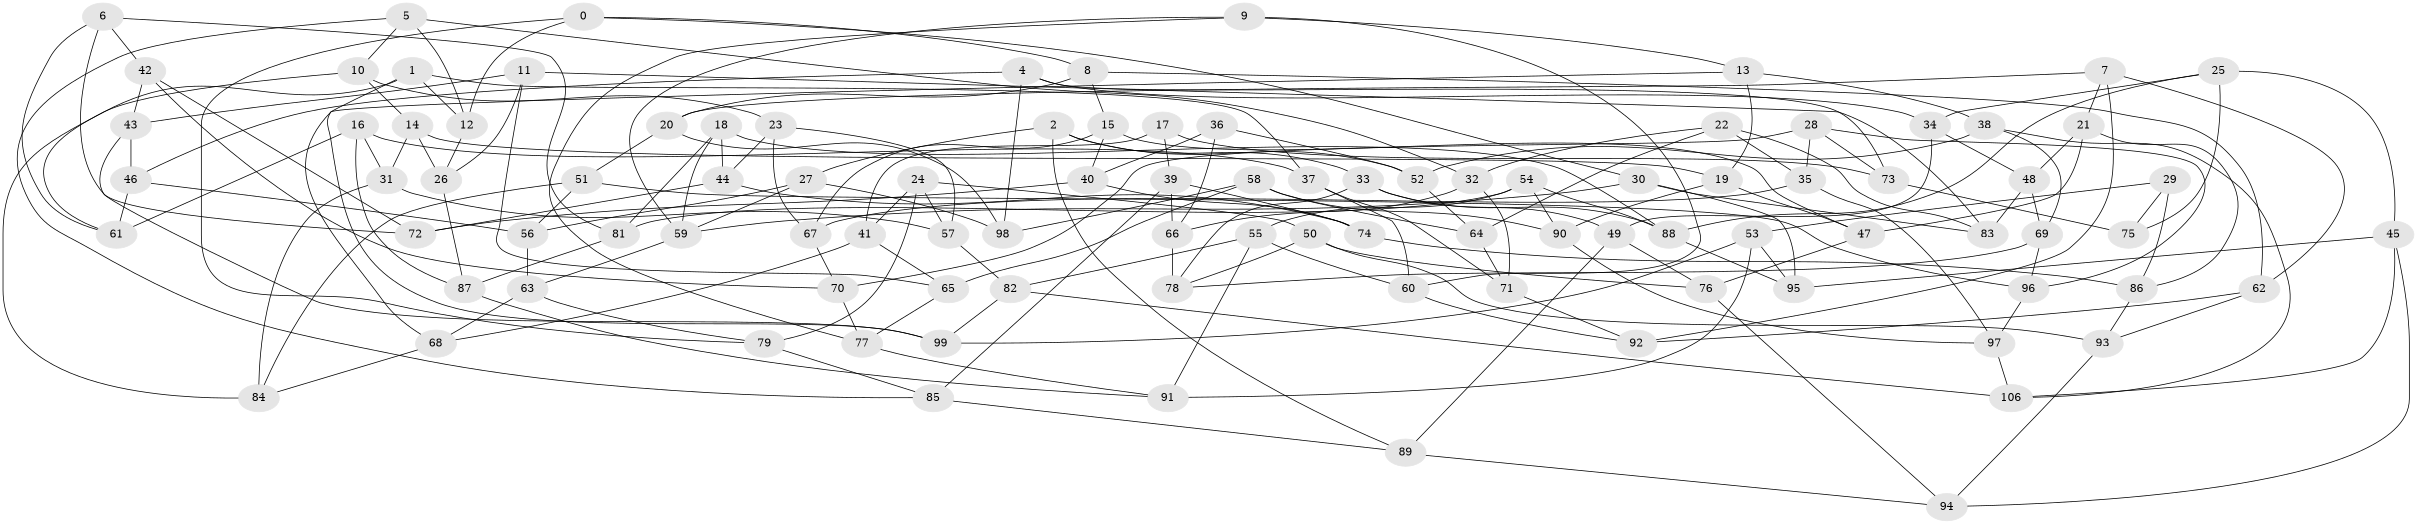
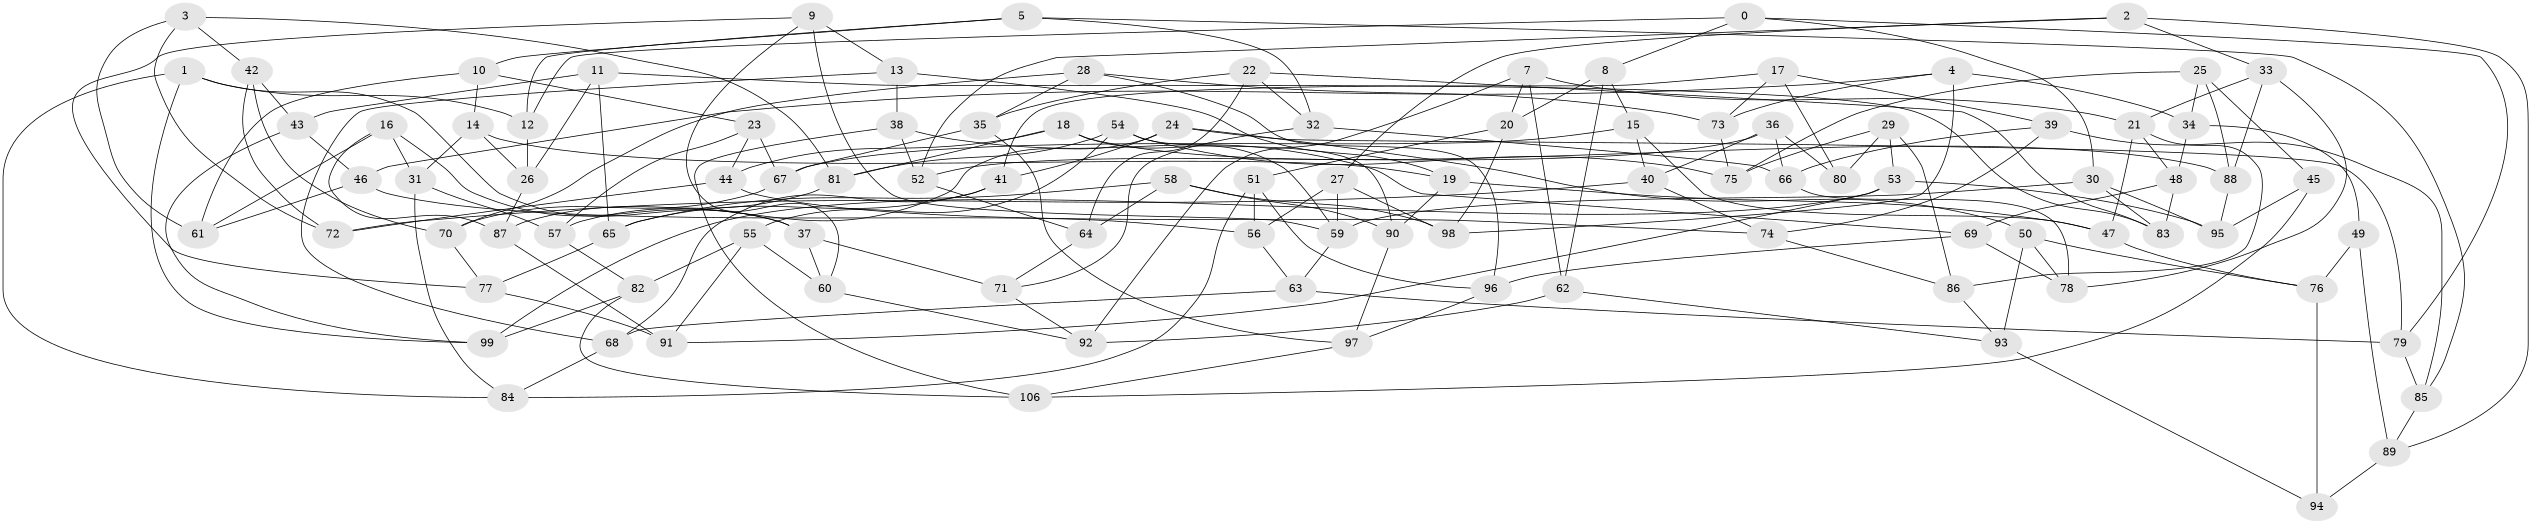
(103, 17) -> (185, 17)
none -> (1840, 180)
(1489, 207) -> (2202, 96)
(1598, 207) -> (1422, 161)
(2278, 476) -> none
